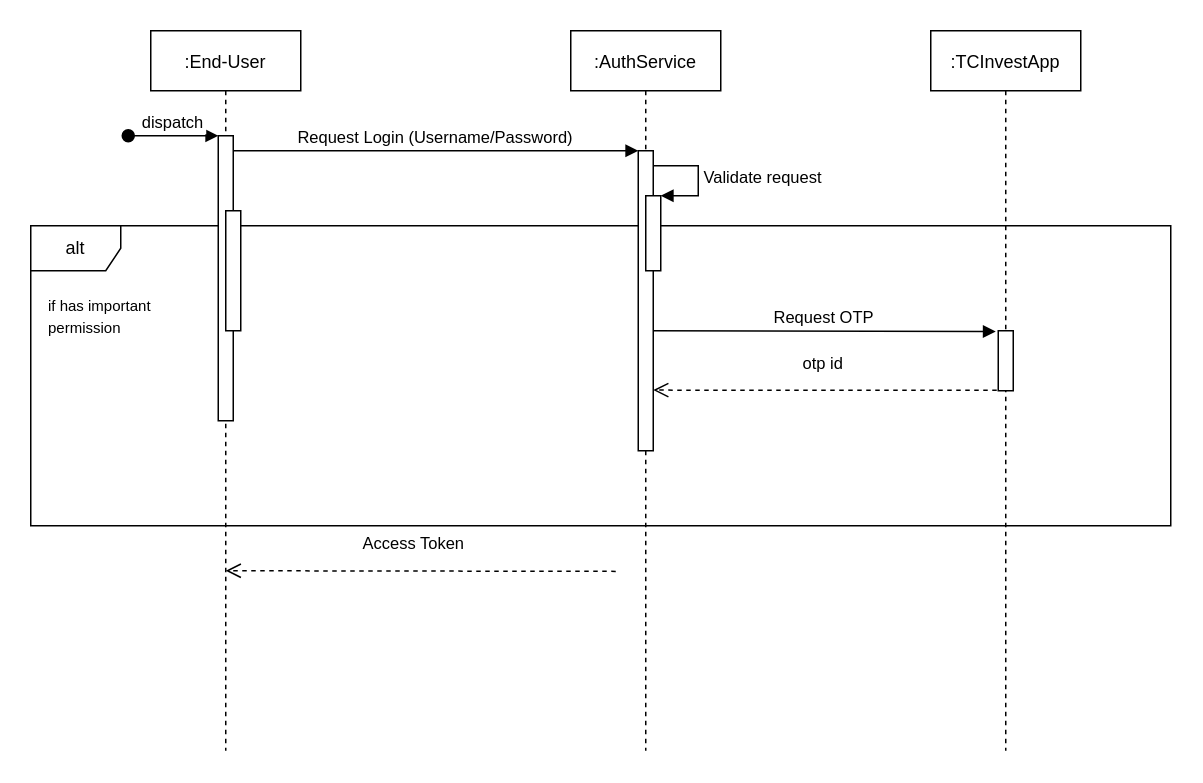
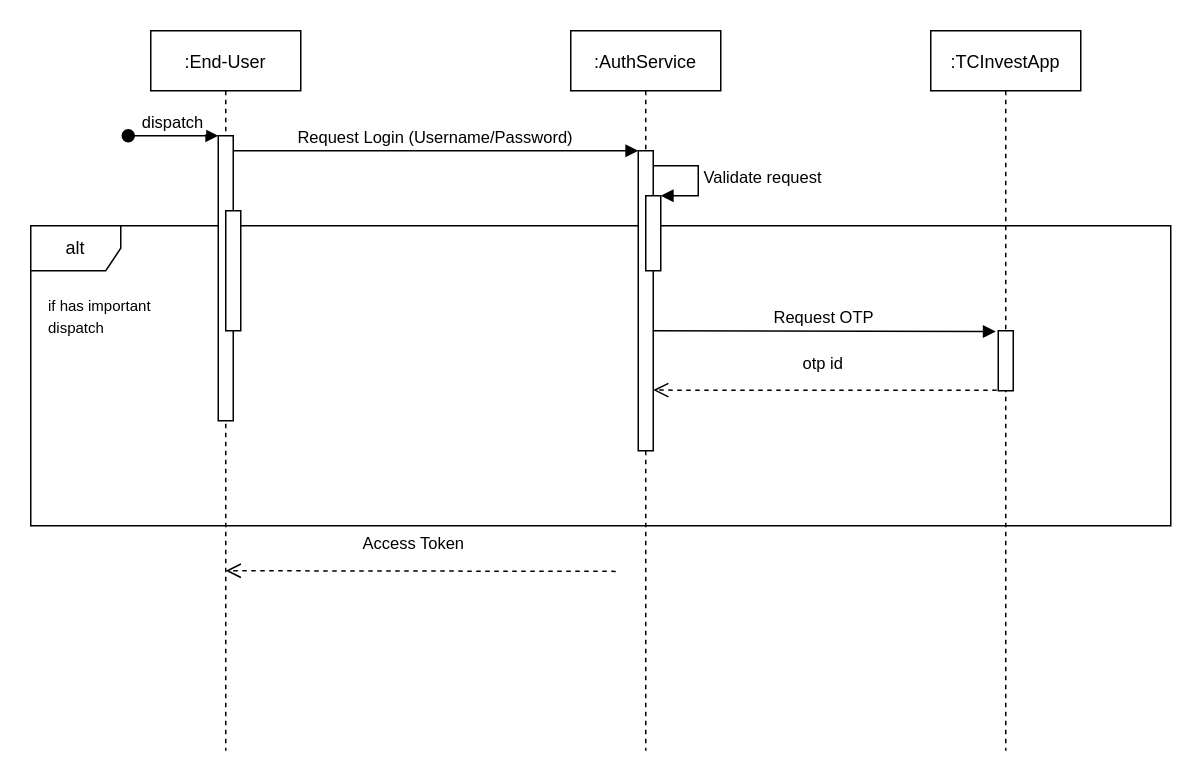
(120, 316) -> (120, 316)
